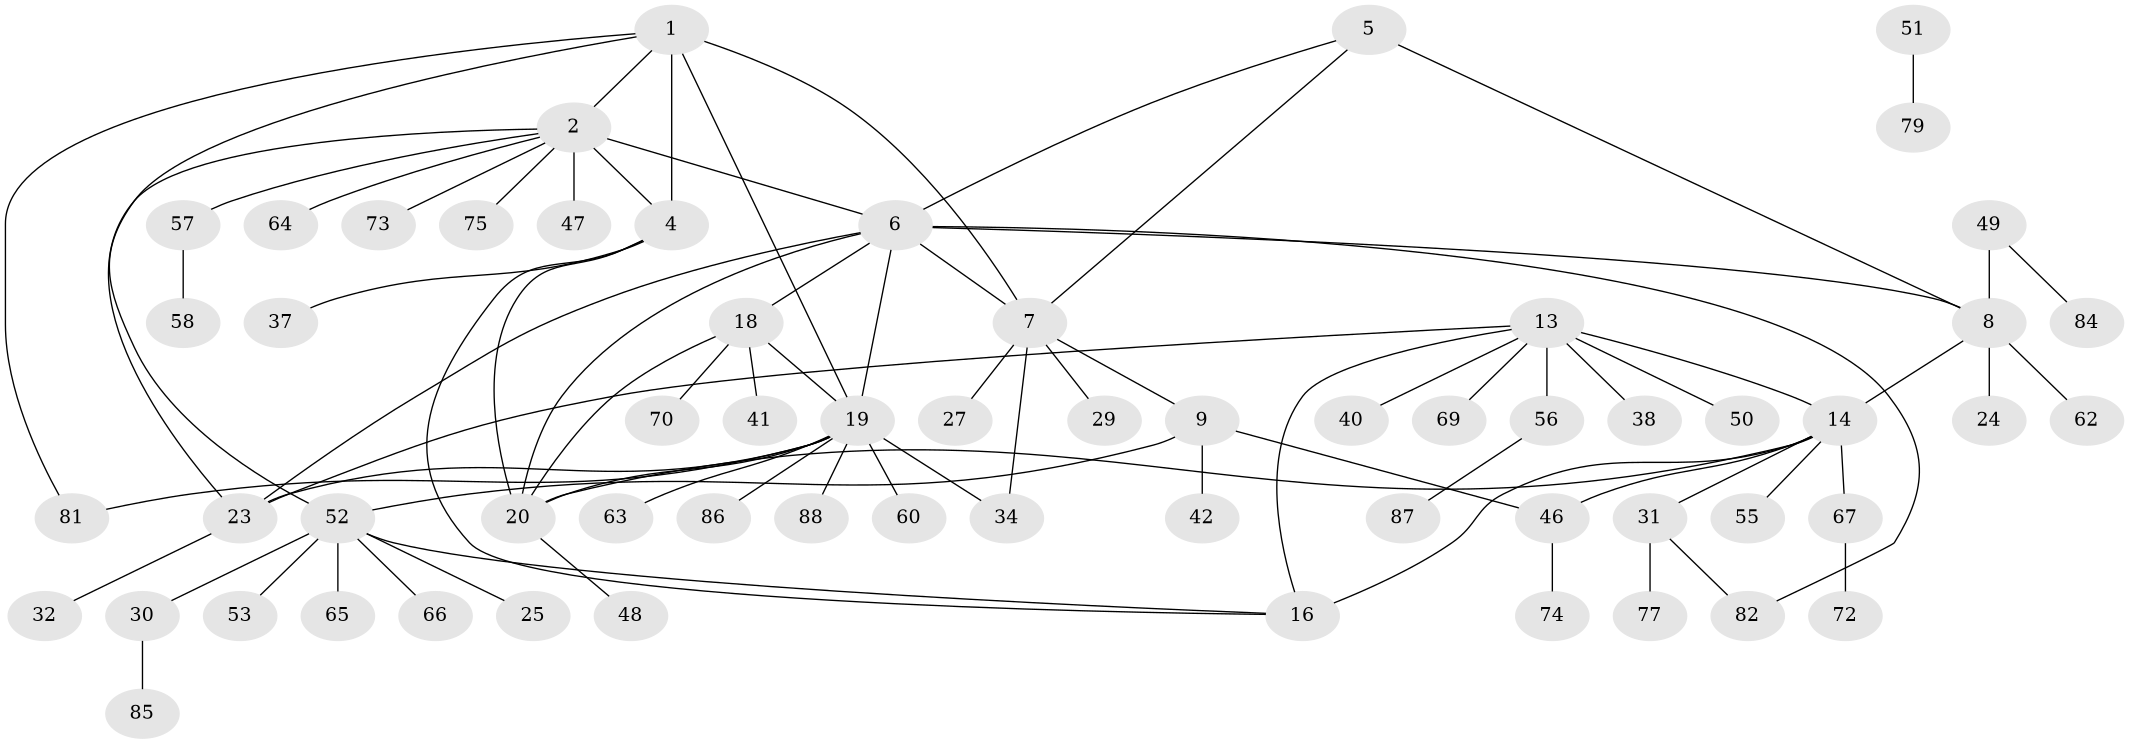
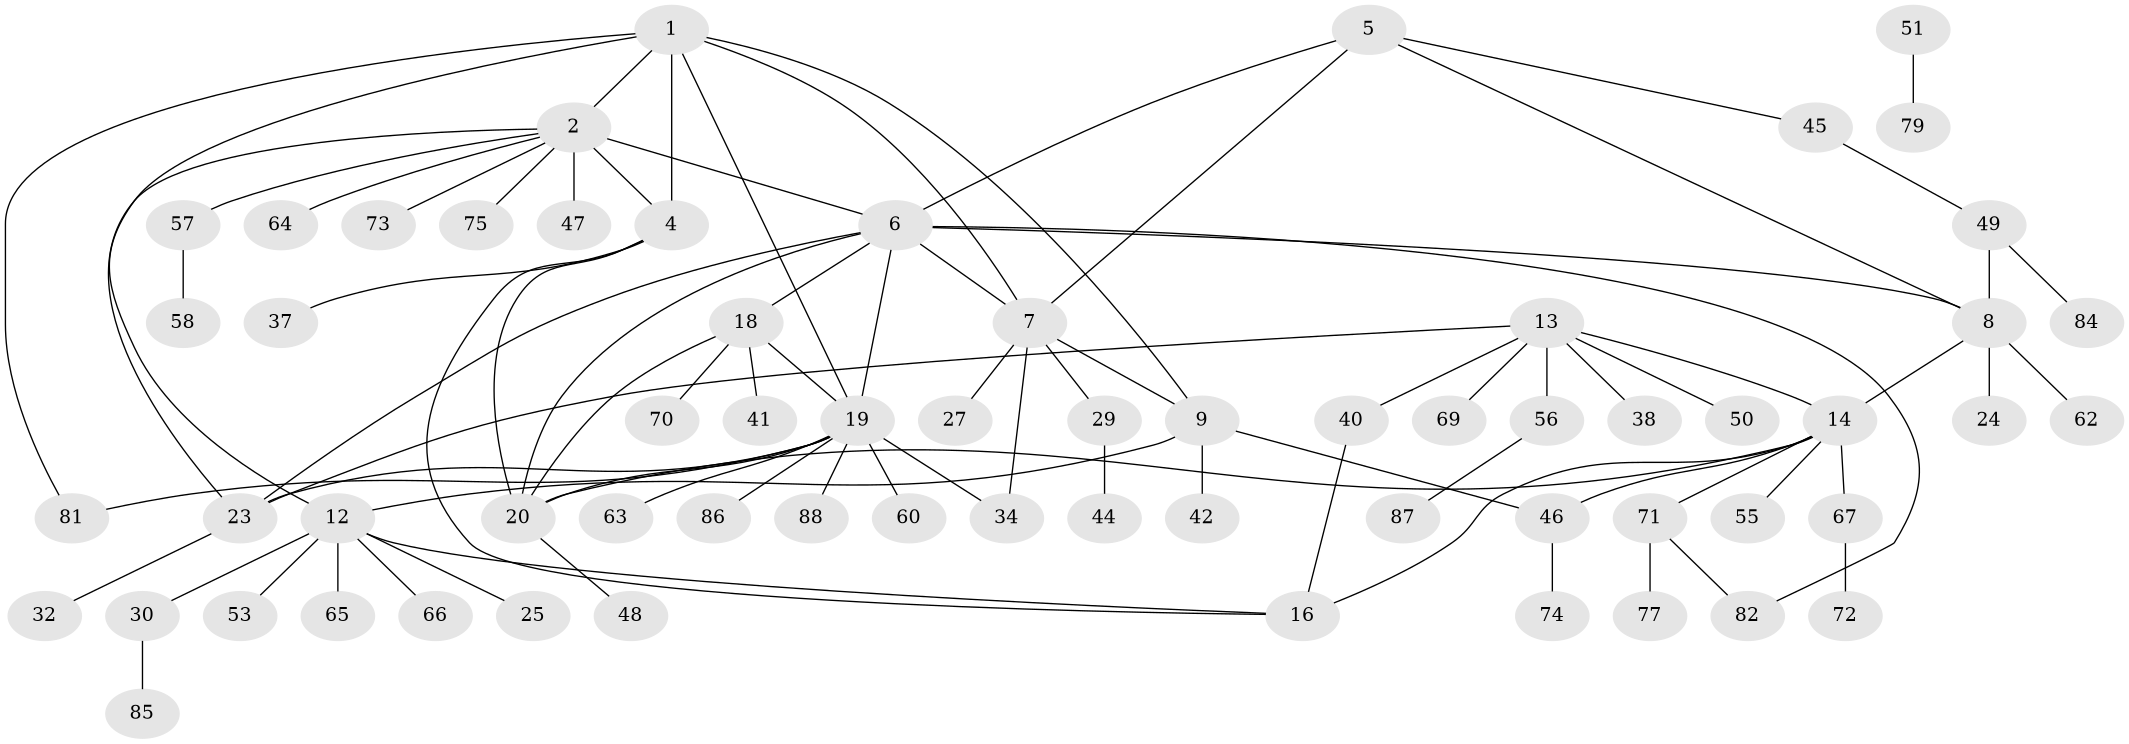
none -> (1816, 128)
none -> (980, 171)
(1310, 390) -> (1327, 518)
(338, 518) -> (338, 518)
none -> (1105, 518)
(1650, 518) -> (1650, 518)
